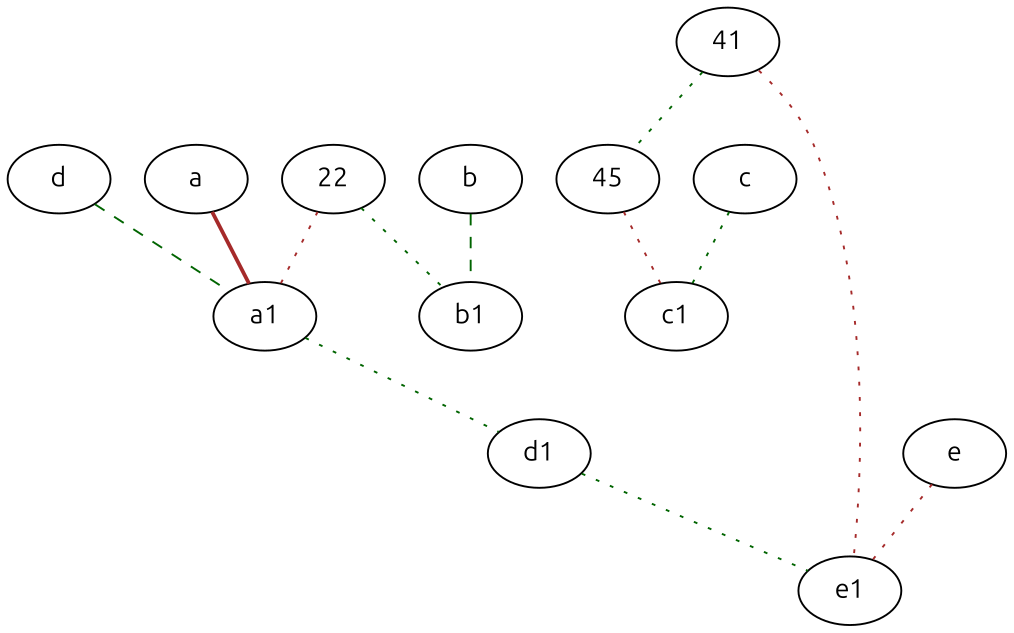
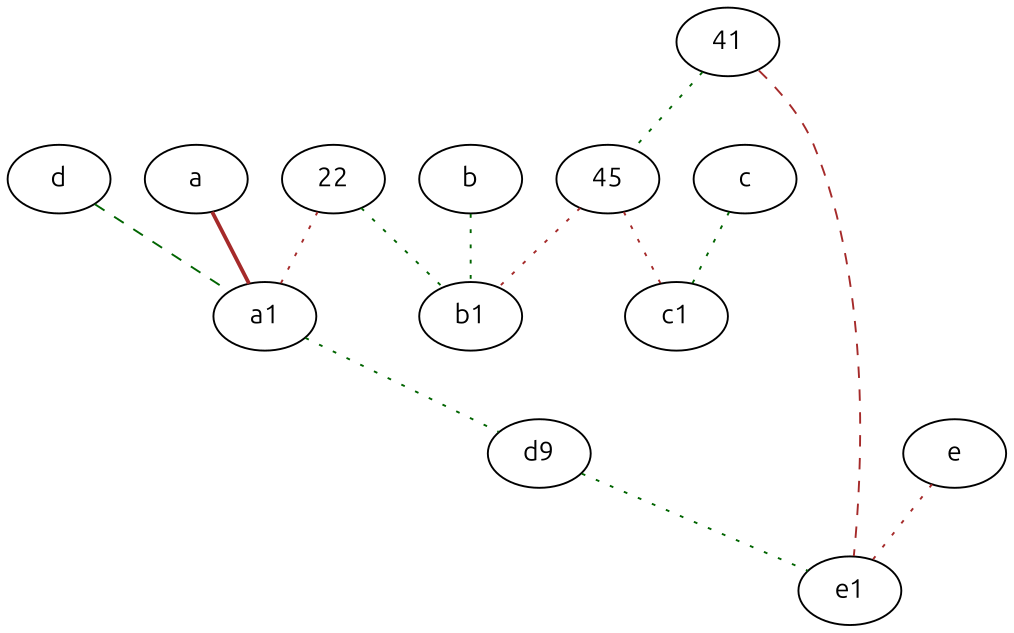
(471, 248) -> (471, 248)
none -> (539, 248)
(852, 302) -> (852, 302)
(539, 454) -> (539, 454)
